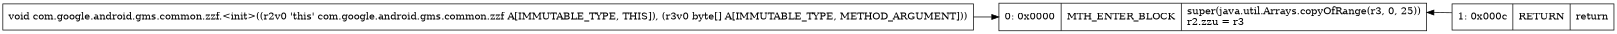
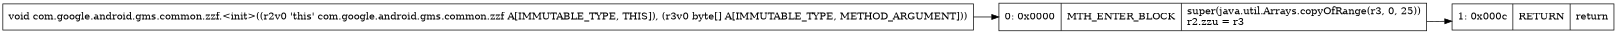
(1443, 13) -> (1436, 21)
